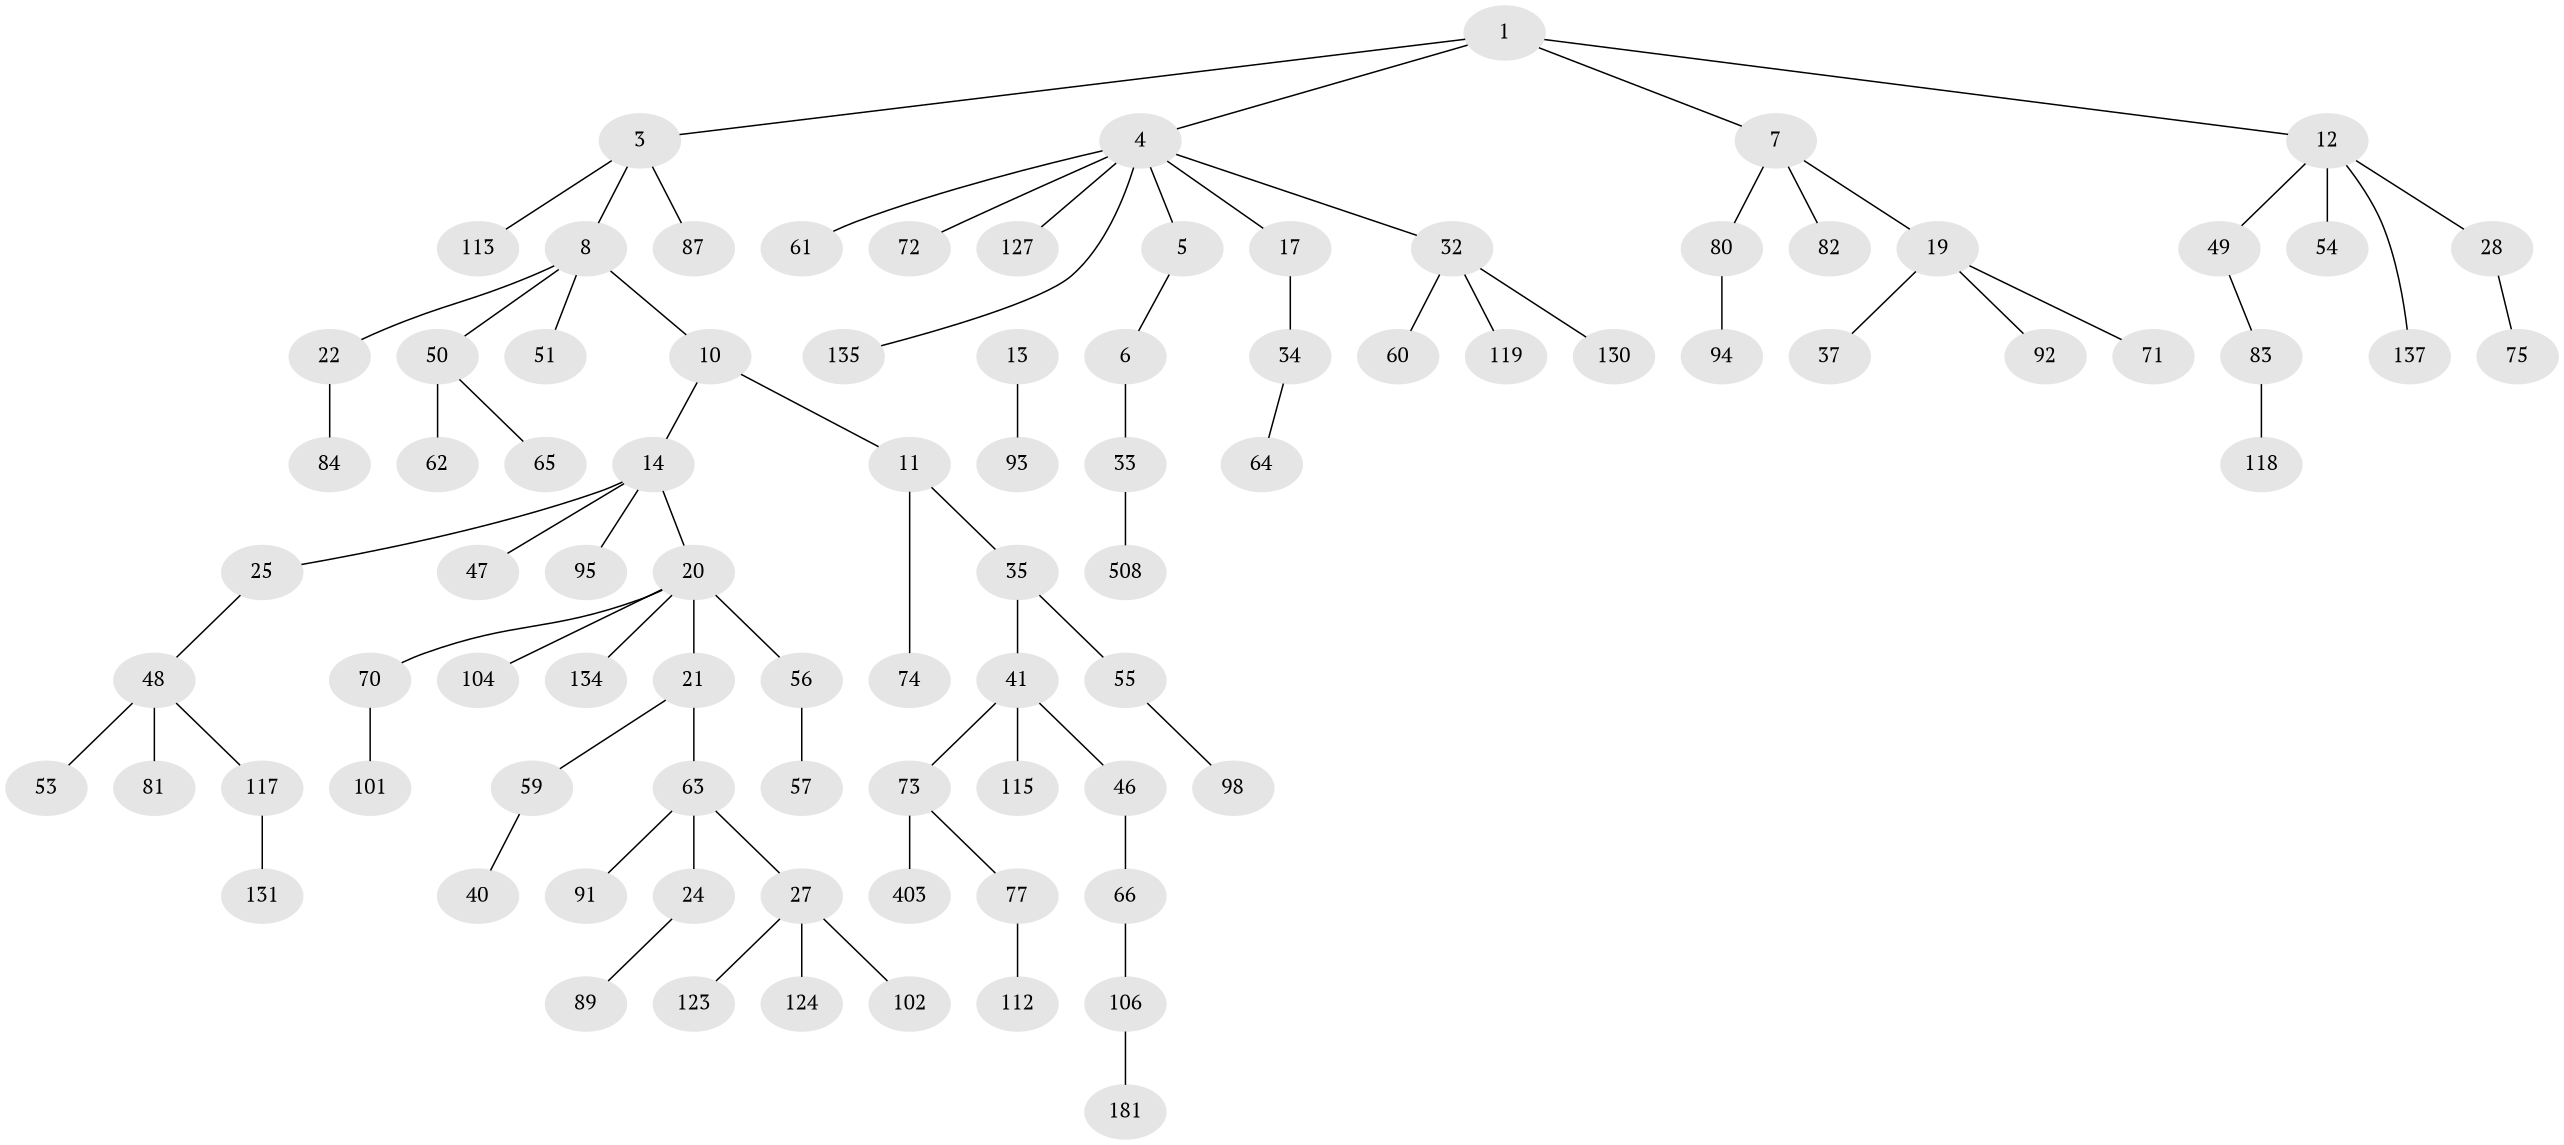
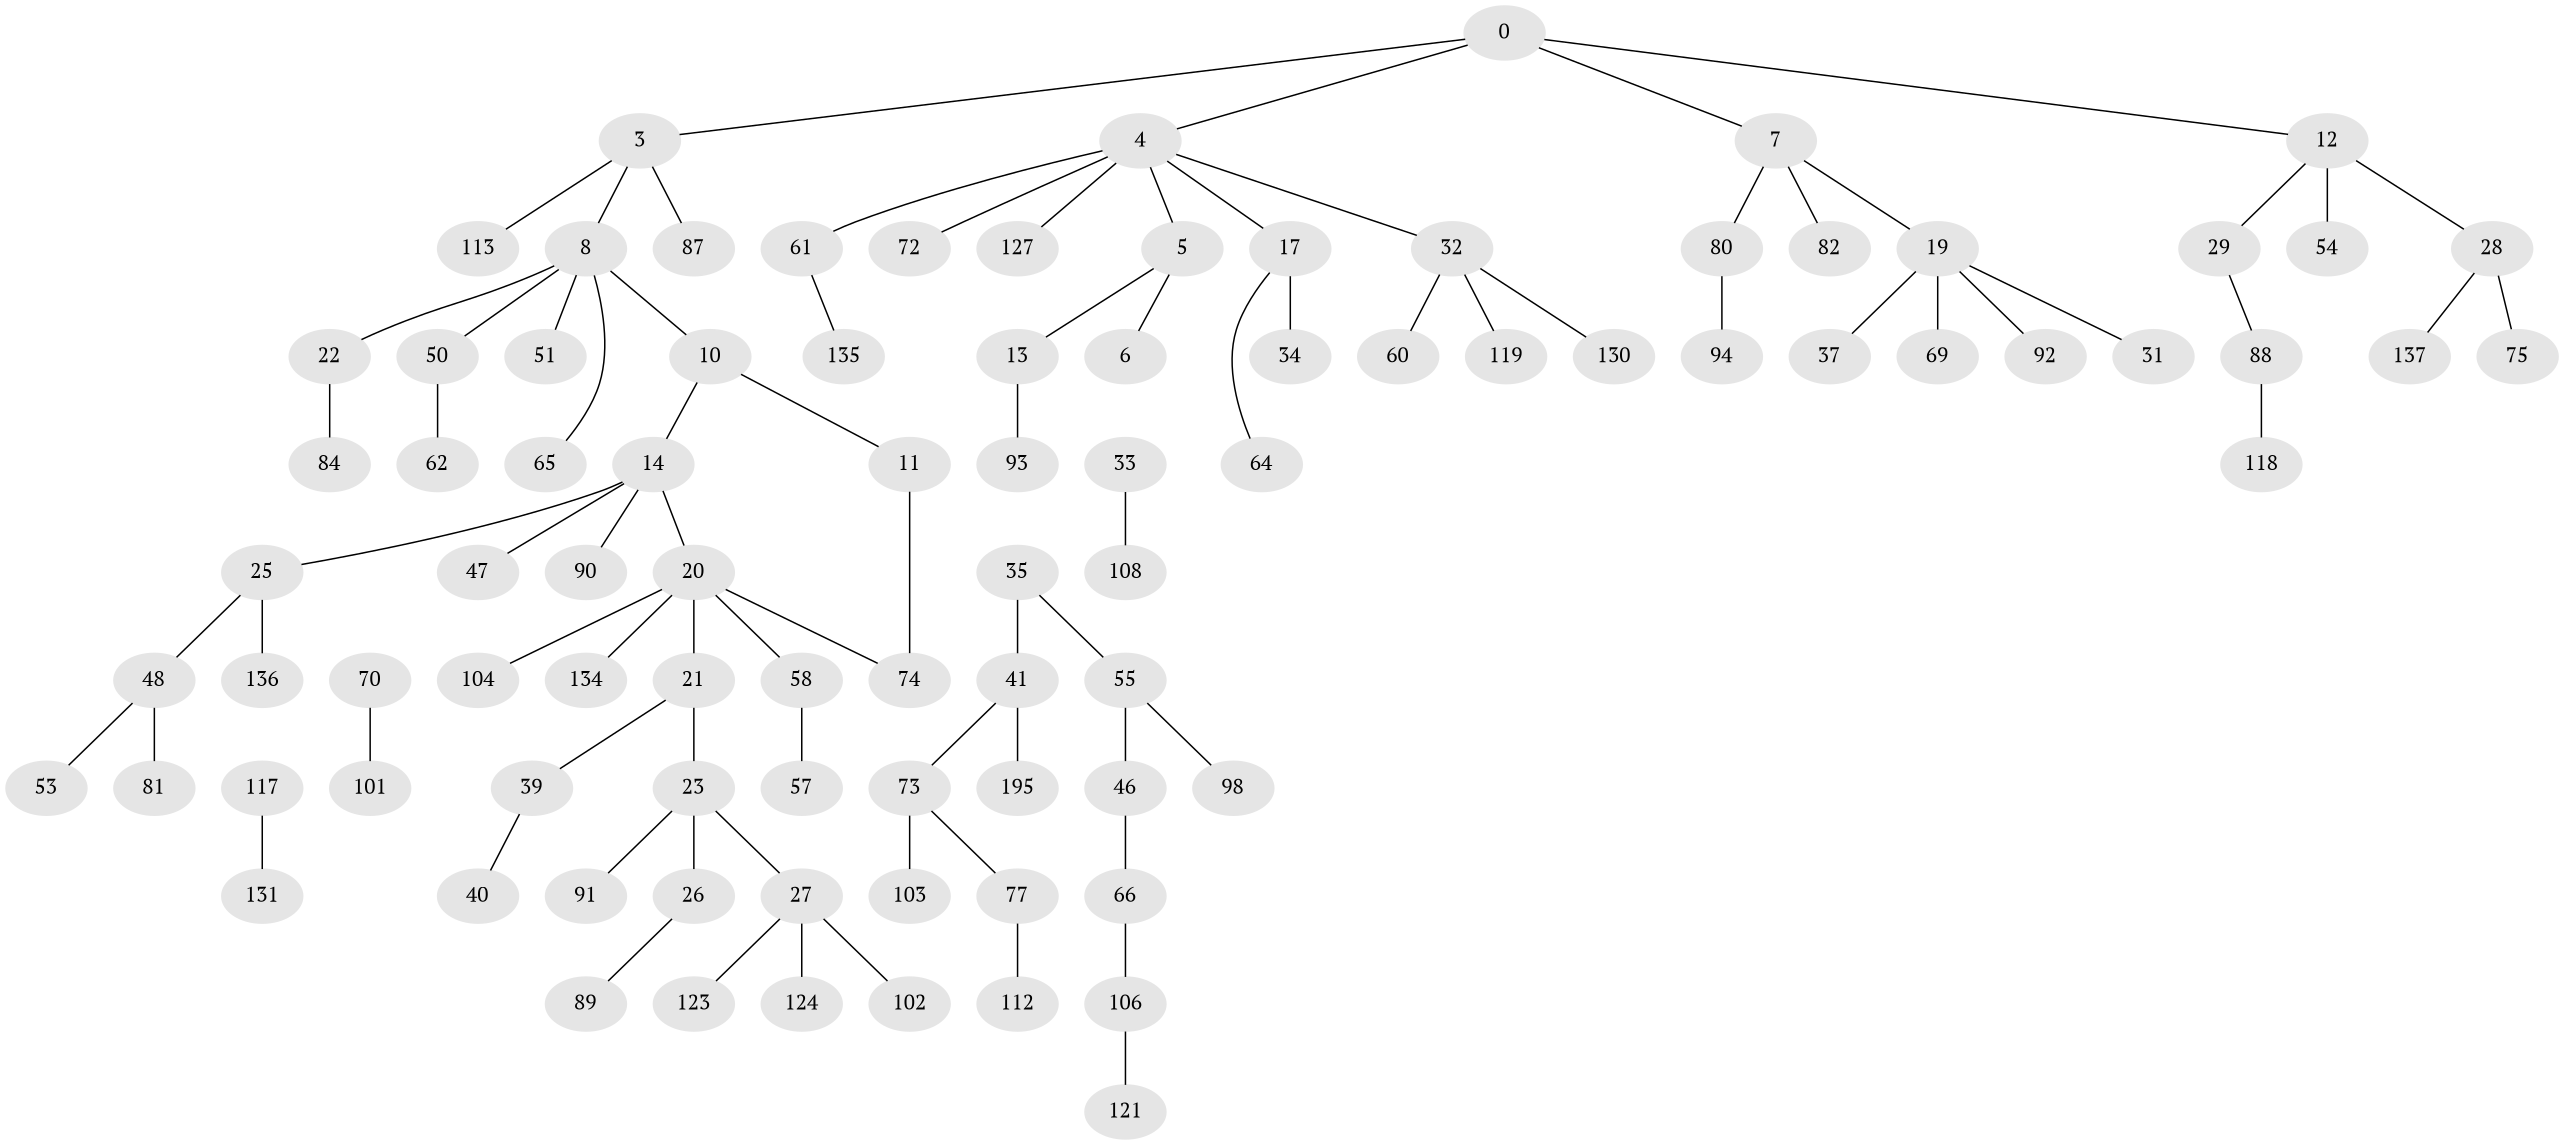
(1505, 33) -> (1505, 33)
(2389, 243) -> (2451, 303)
(2219, 249) -> (2219, 249)
(1038, 295) -> (823, 303)
none -> (1100, 303)
none -> (1938, 357)
(2154, 357) -> (2154, 357)
(2261, 357) -> (2261, 357)
(491, 410) -> (604, 362)
(1125, 411) -> none
(1276, 411) -> (1233, 352)
(963, 518) -> none
(586, 572) -> (586, 572)
(1125, 572) -> (1125, 572)
(532, 626) -> (802, 626)
none -> (262, 680)
(802, 680) -> (802, 680)
(208, 734) -> none
(1071, 734) -> (1125, 734)
(532, 788) -> (532, 788)
(694, 788) -> (694, 788)
(1018, 788) -> (1018, 788)
(694, 896) -> (694, 896)
(910, 896) -> (910, 896)
(1125, 1112) -> (1125, 1112)
